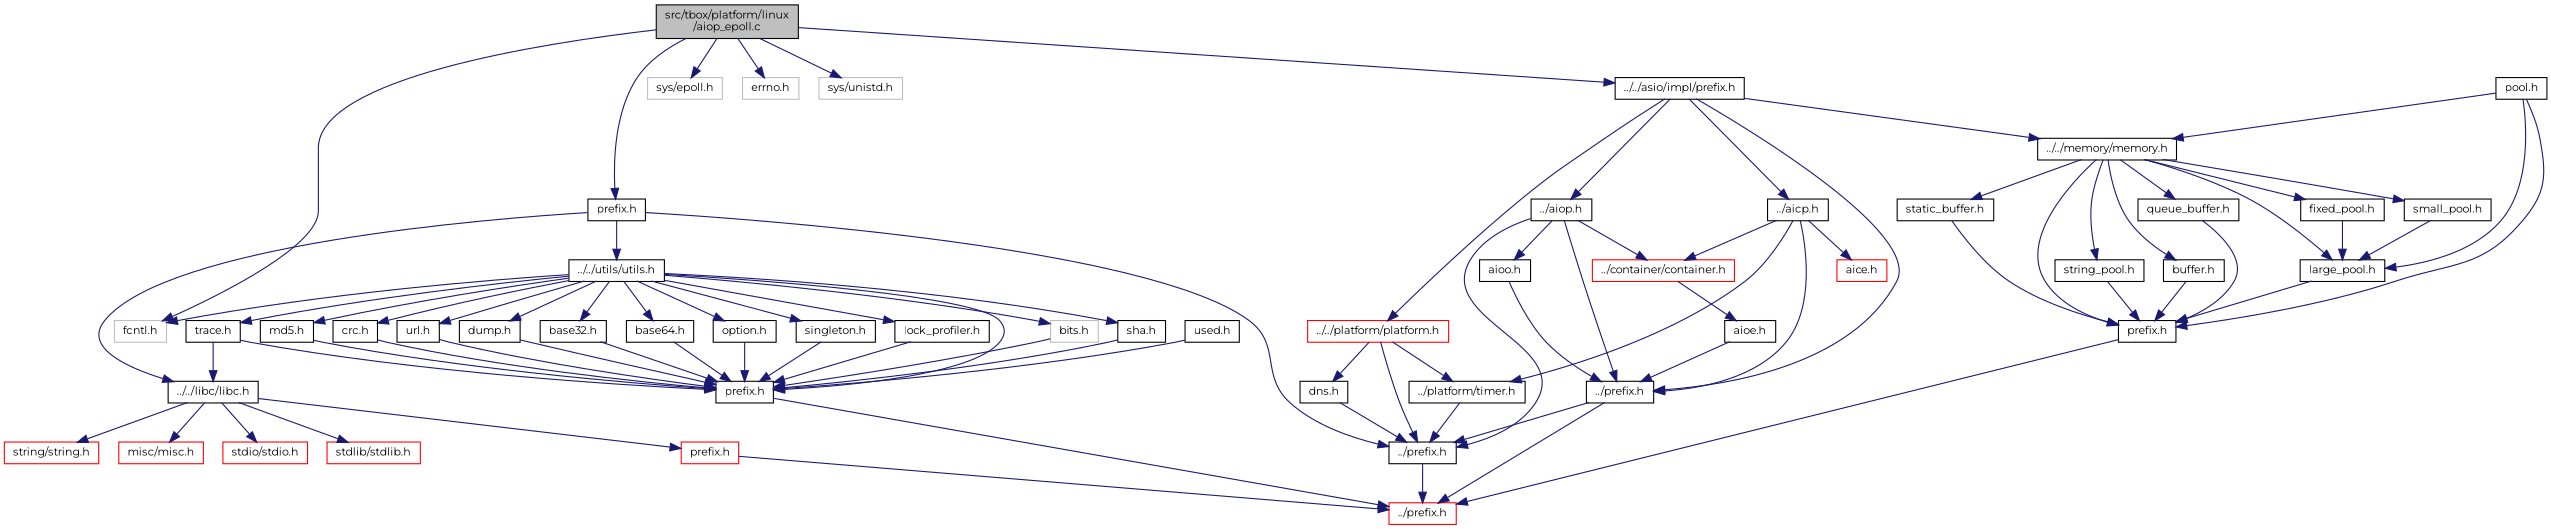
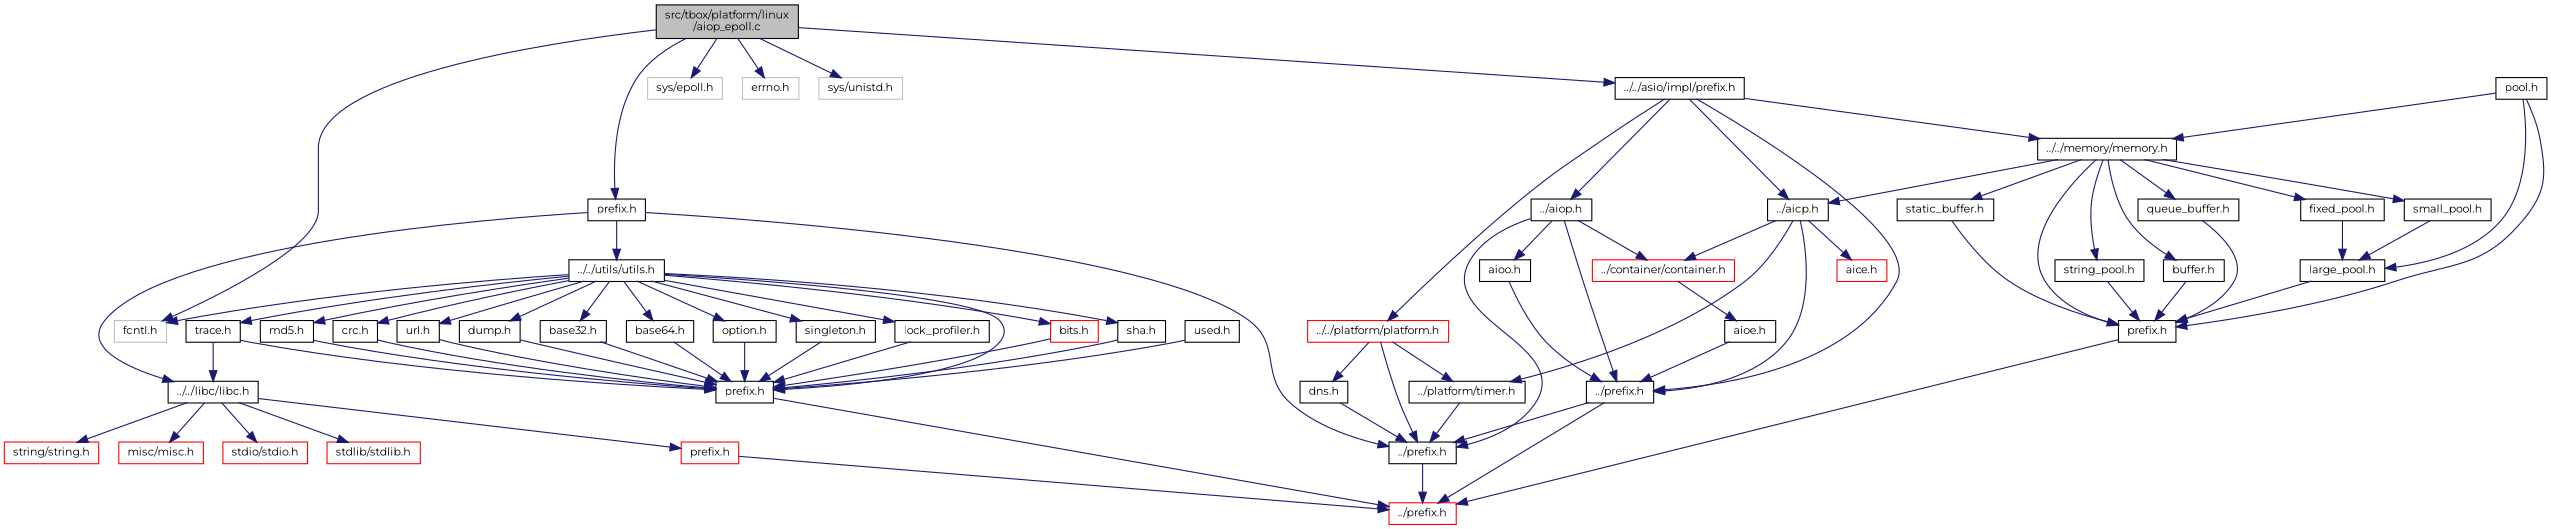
(2240, 195) -> (1949, 180)
(1074, 331) -> (1074, 331)
